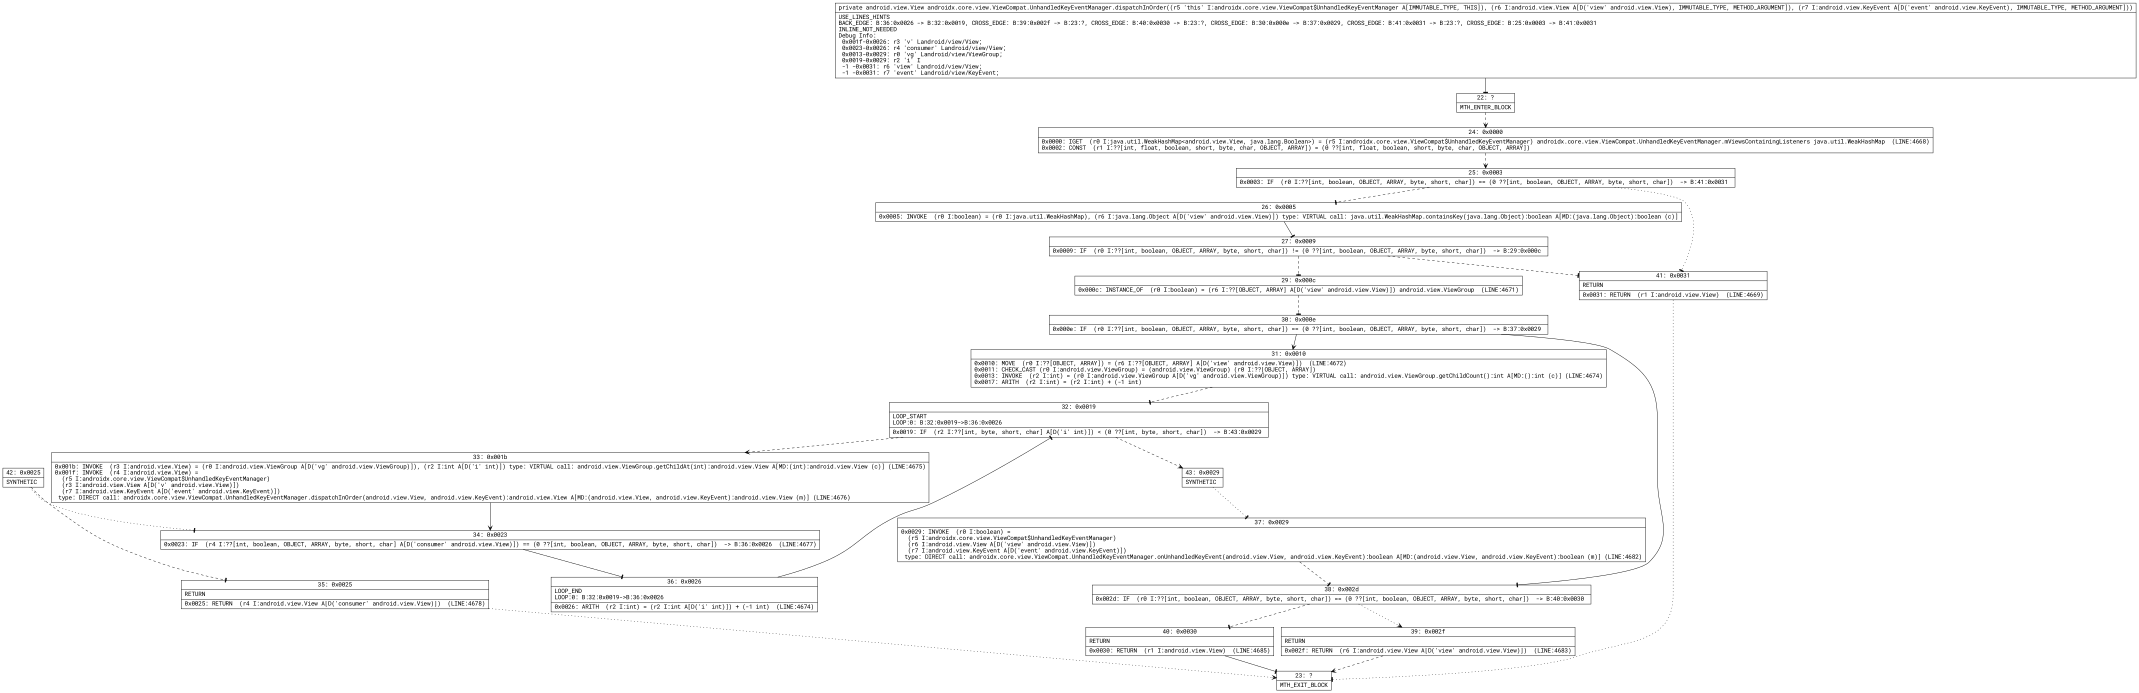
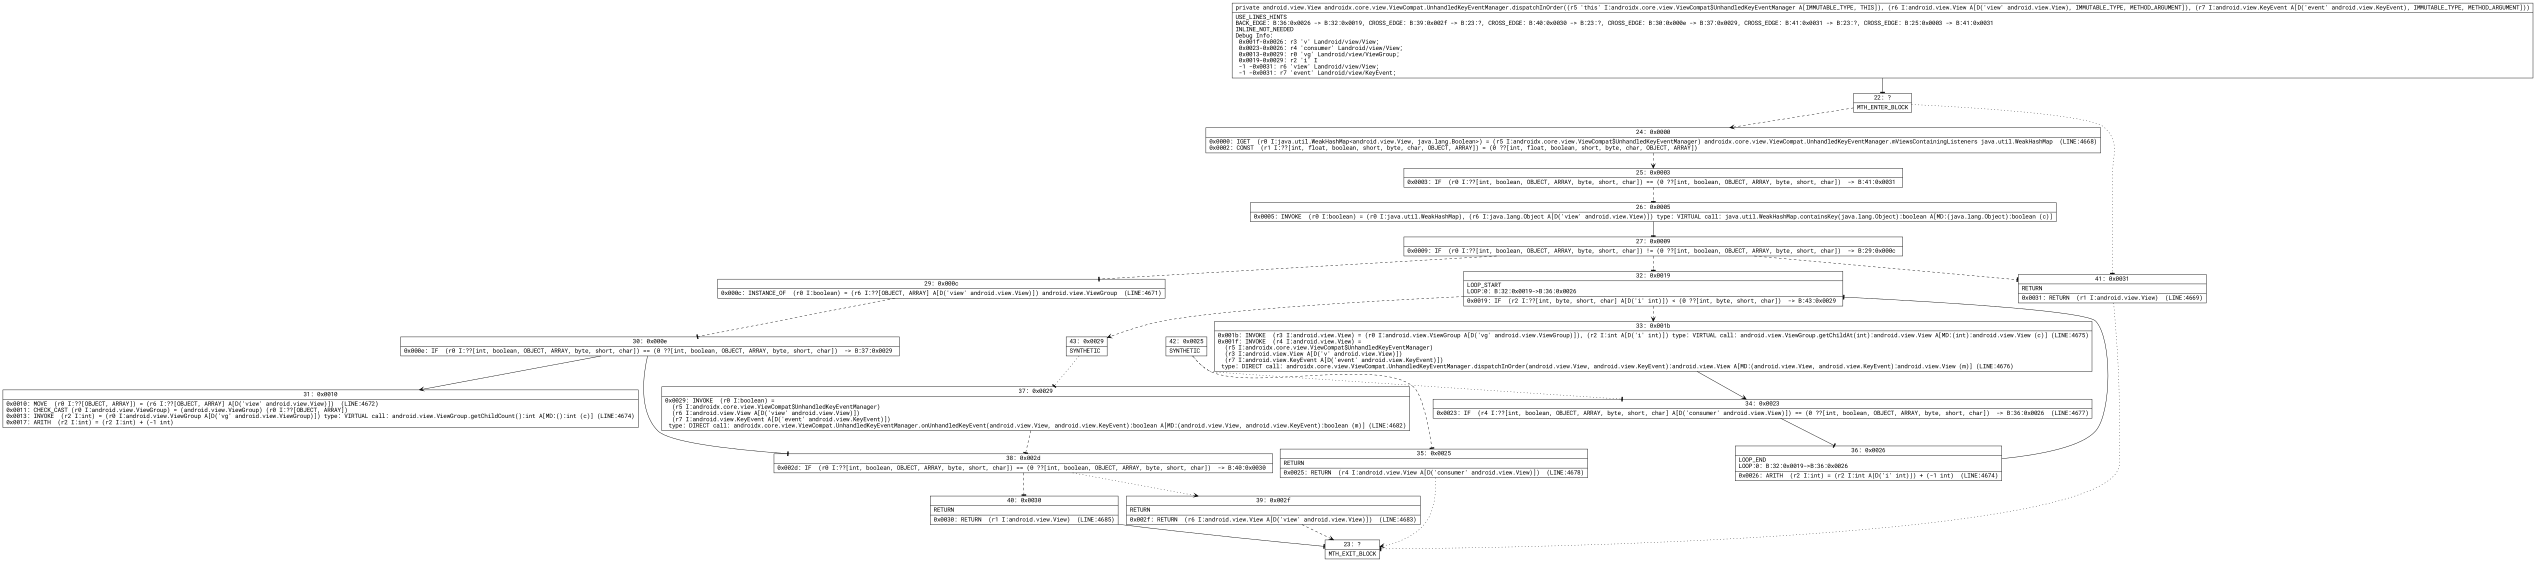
(1684, 202) -> (2082, 120)
(1182, 395) -> (1653, 263)
